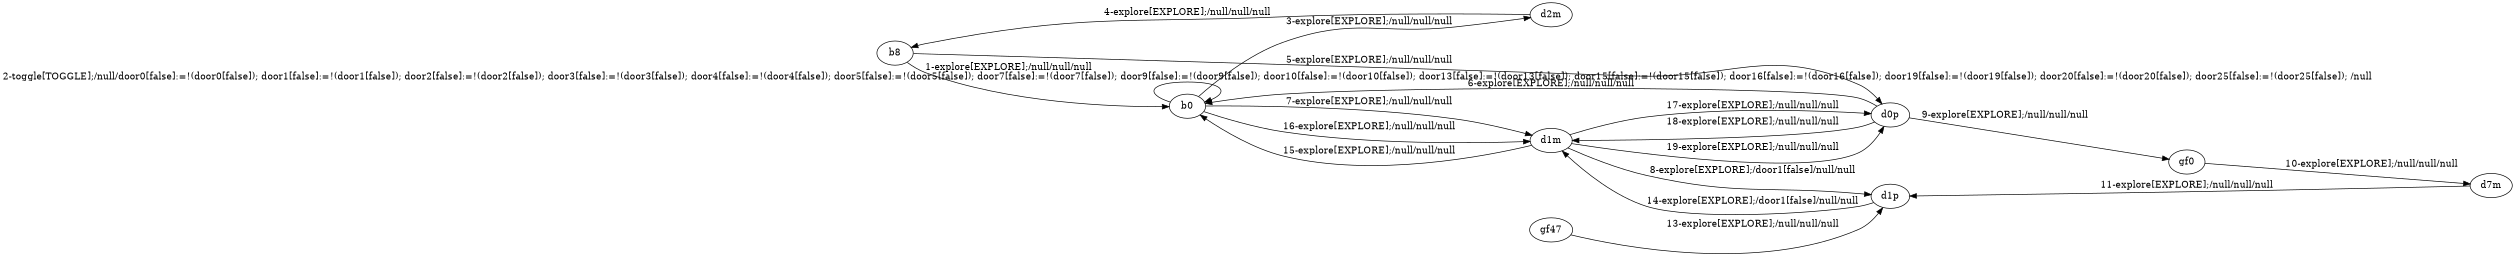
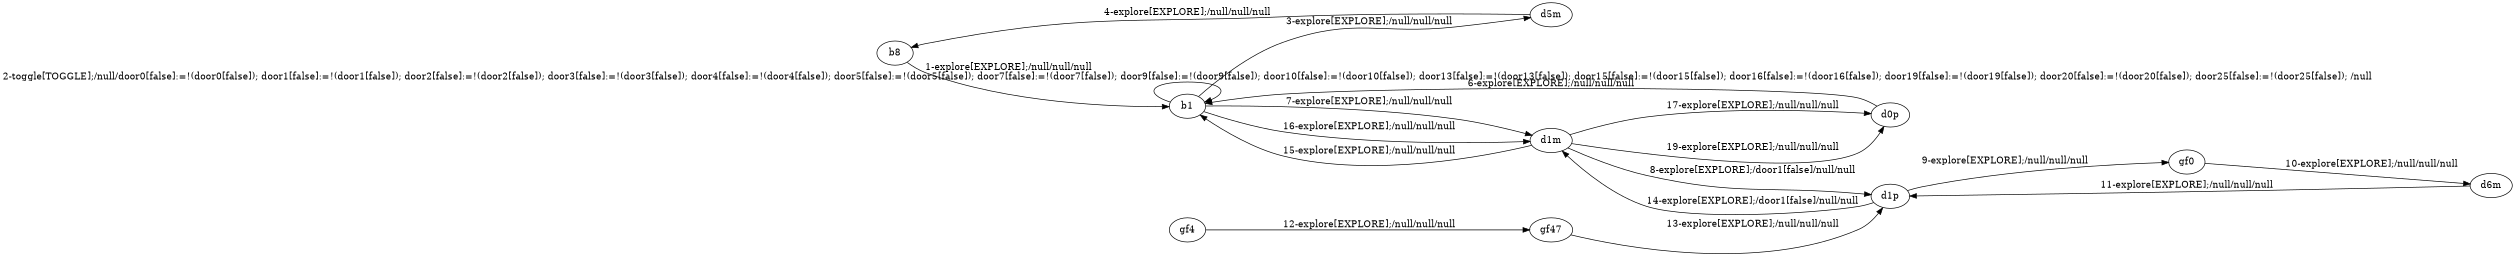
(1551, 15) -> (1551, 15)
(1400, 68) -> none
(1187, 106) -> (1187, 106)
(1728, 138) -> none
(2036, 138) -> (2034, 171)
(2491, 186) -> (2491, 186)
none -> (1187, 230)
